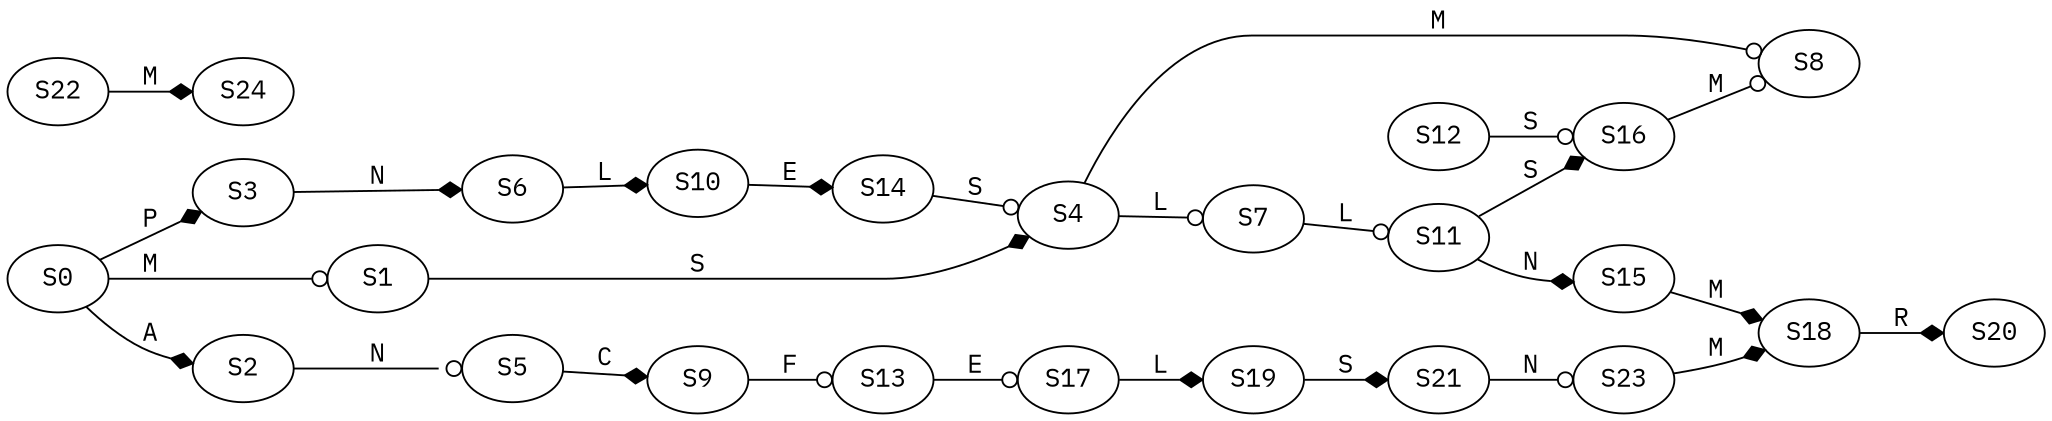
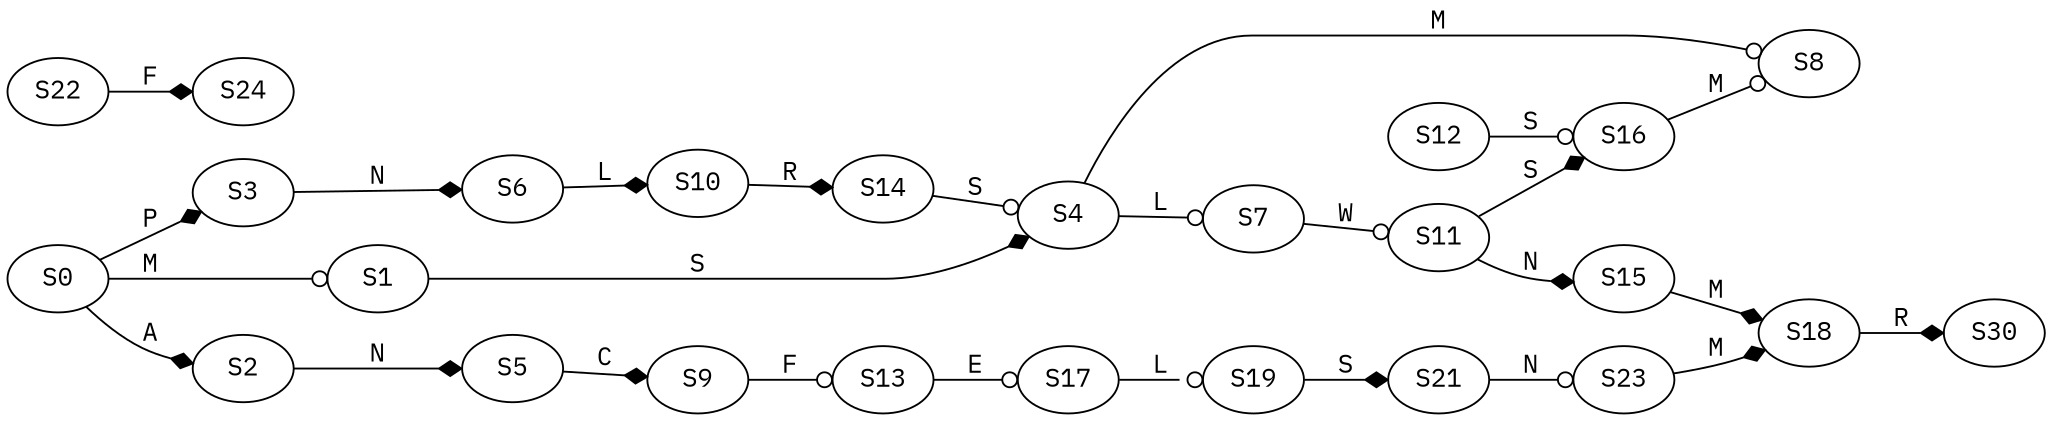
(151, 78) -> (151, 78)
(790, 173) -> (790, 173)
(1346, 214) -> (1346, 214)
(1994, 333) -> (1994, 333)
(366, 369) -> (366, 369)
(1149, 380) -> (1149, 380)
